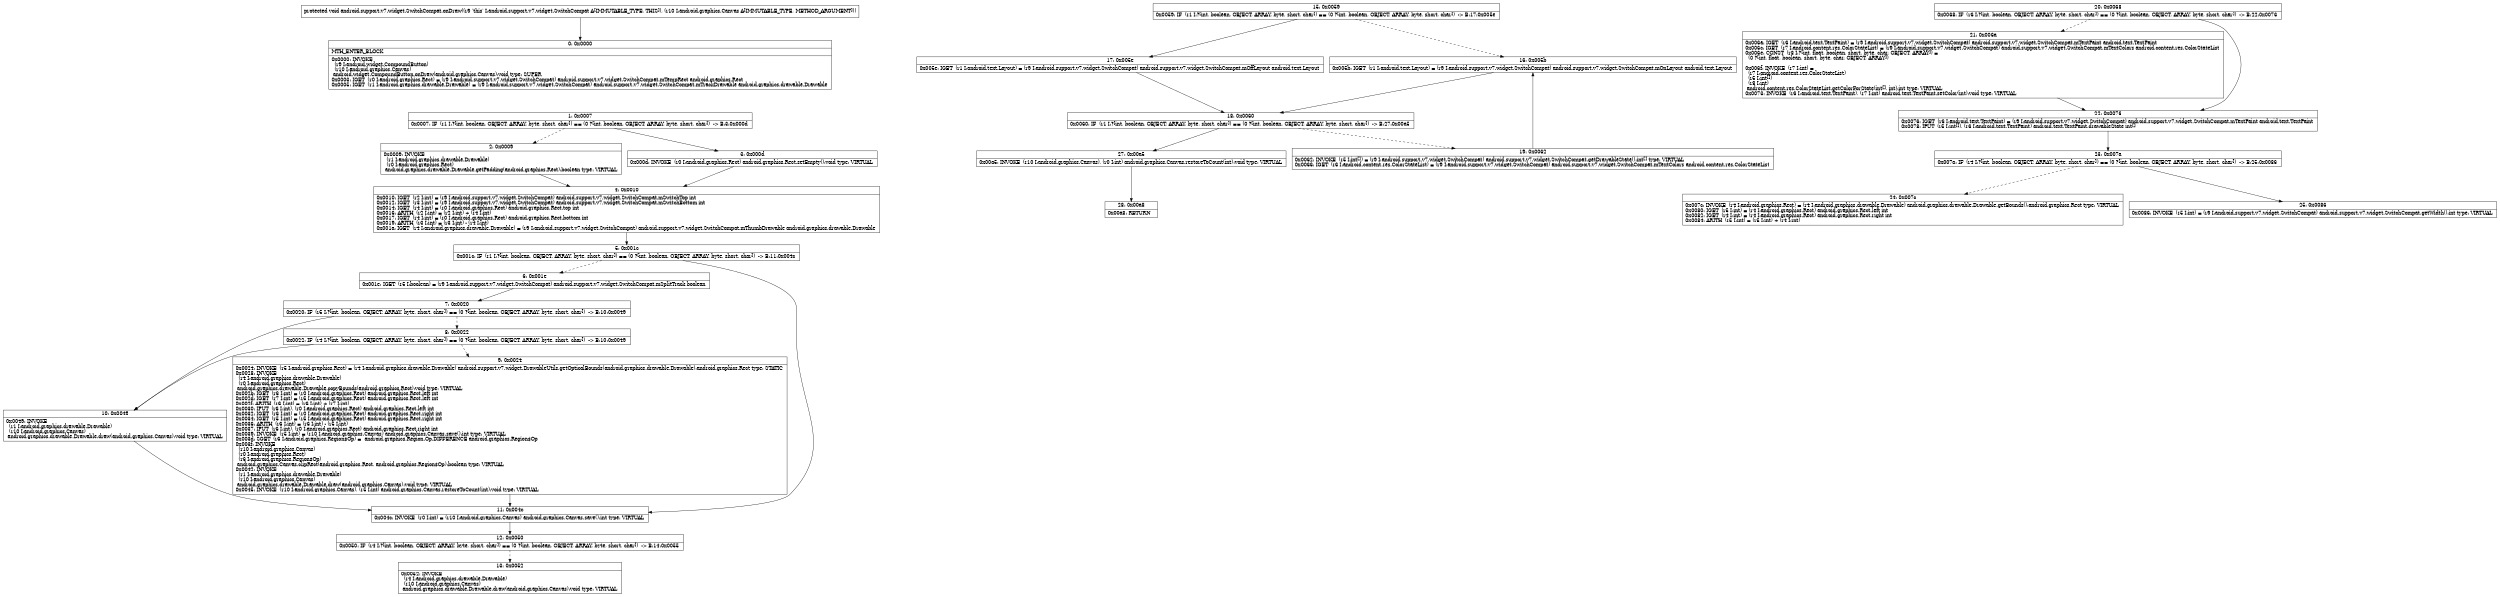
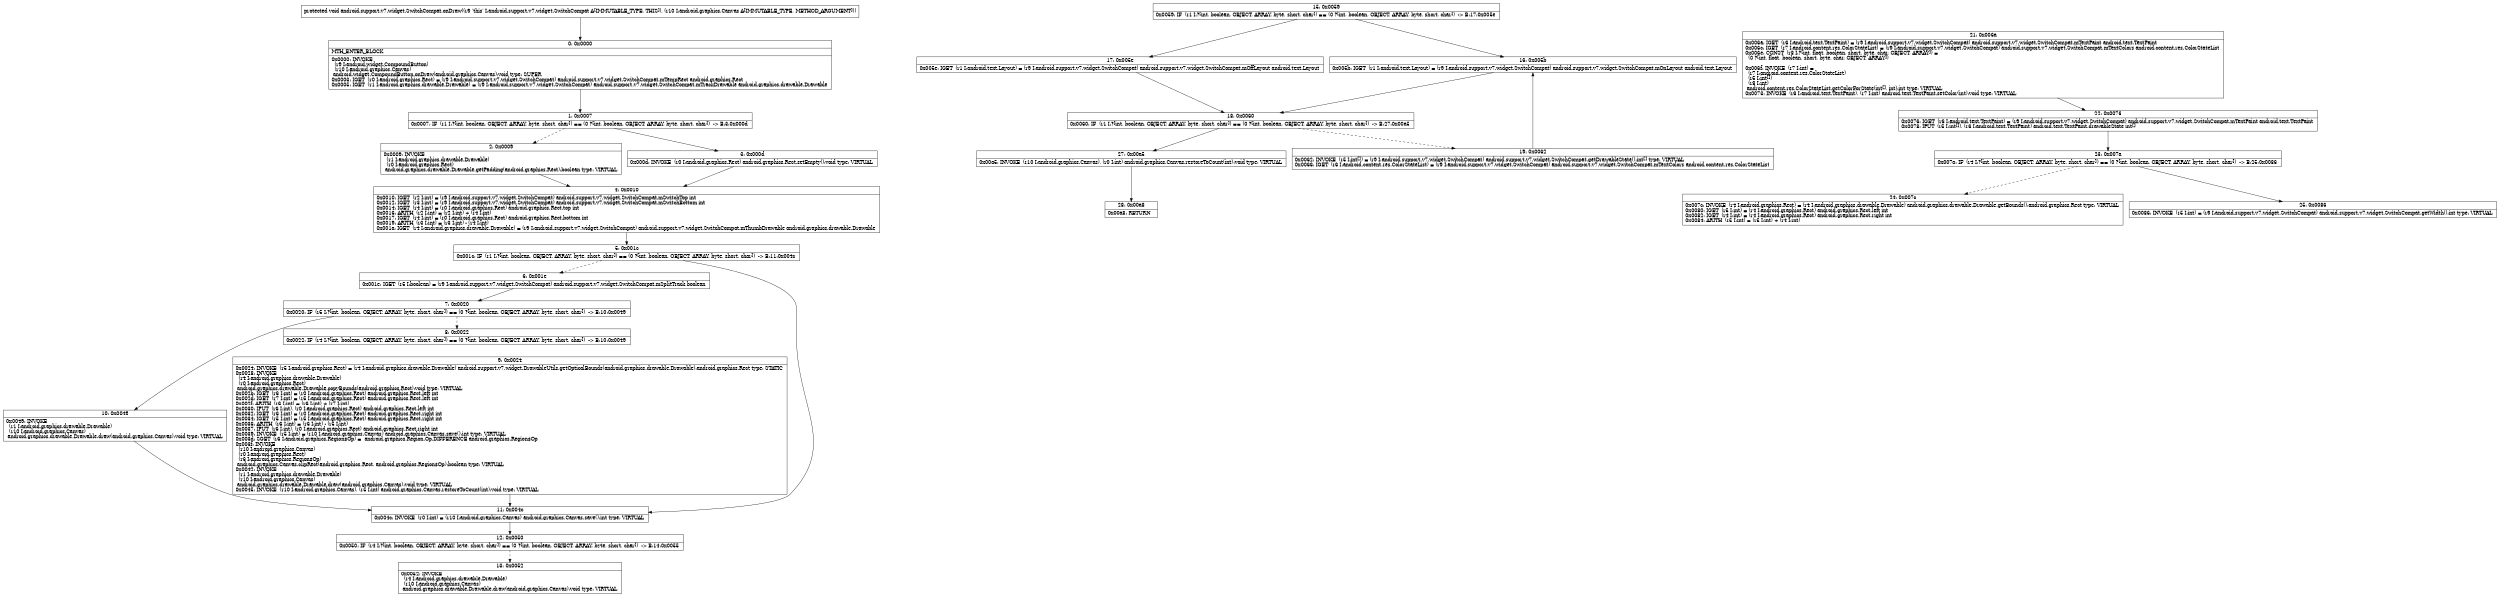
(2108, 11) -> none
(1428, 38) -> (1428, 38)
none -> (580, 99)
(464, 349) -> none
(220, 361) -> none
